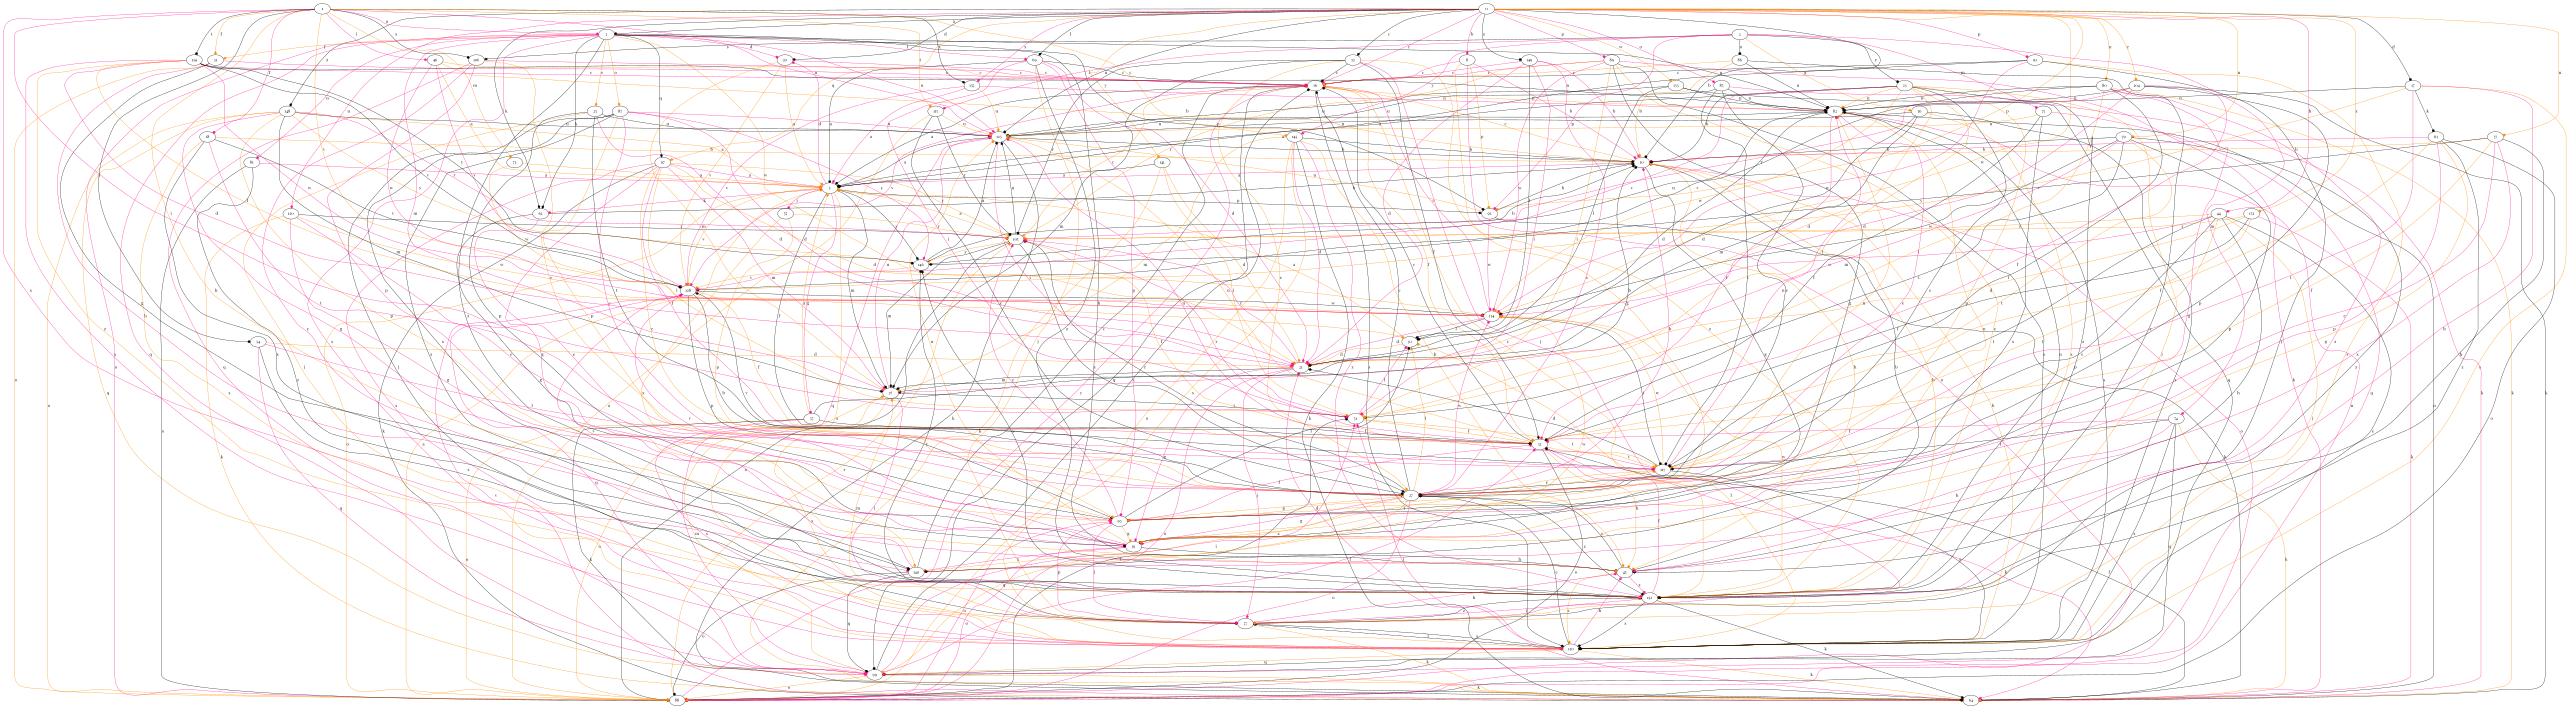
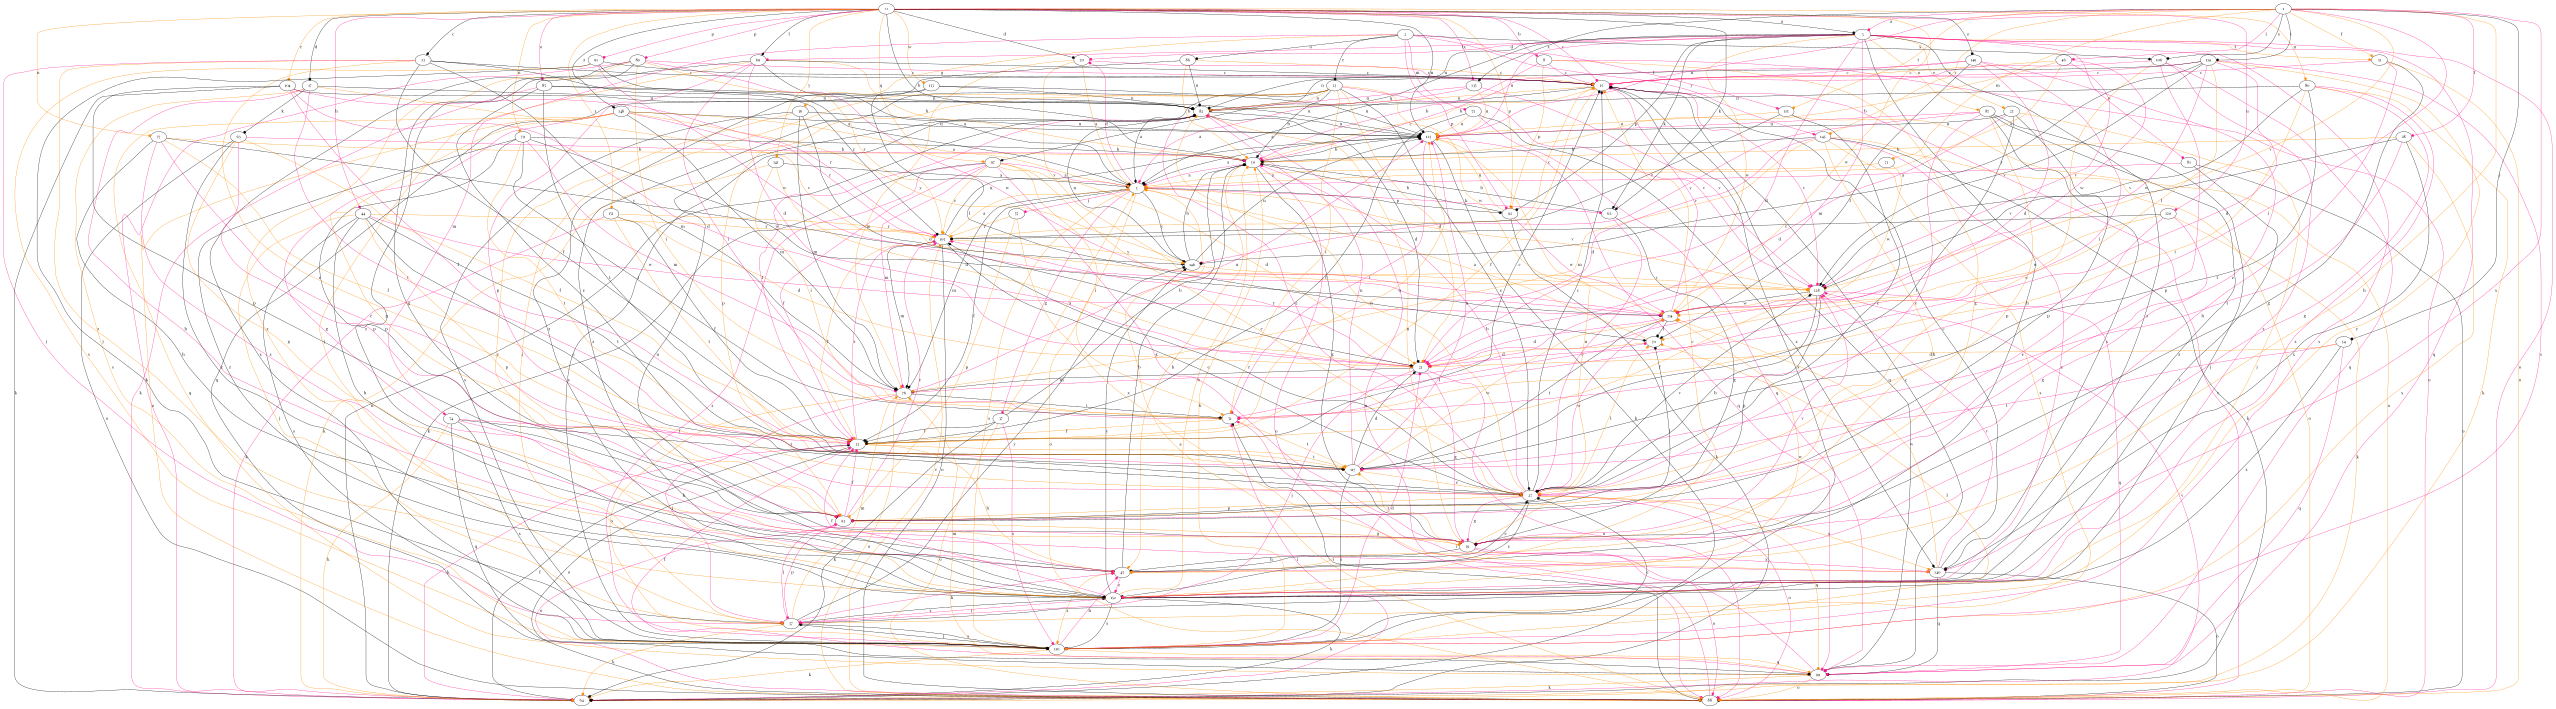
none -> (996, 125)
(931, 285) -> (1699, 246)
